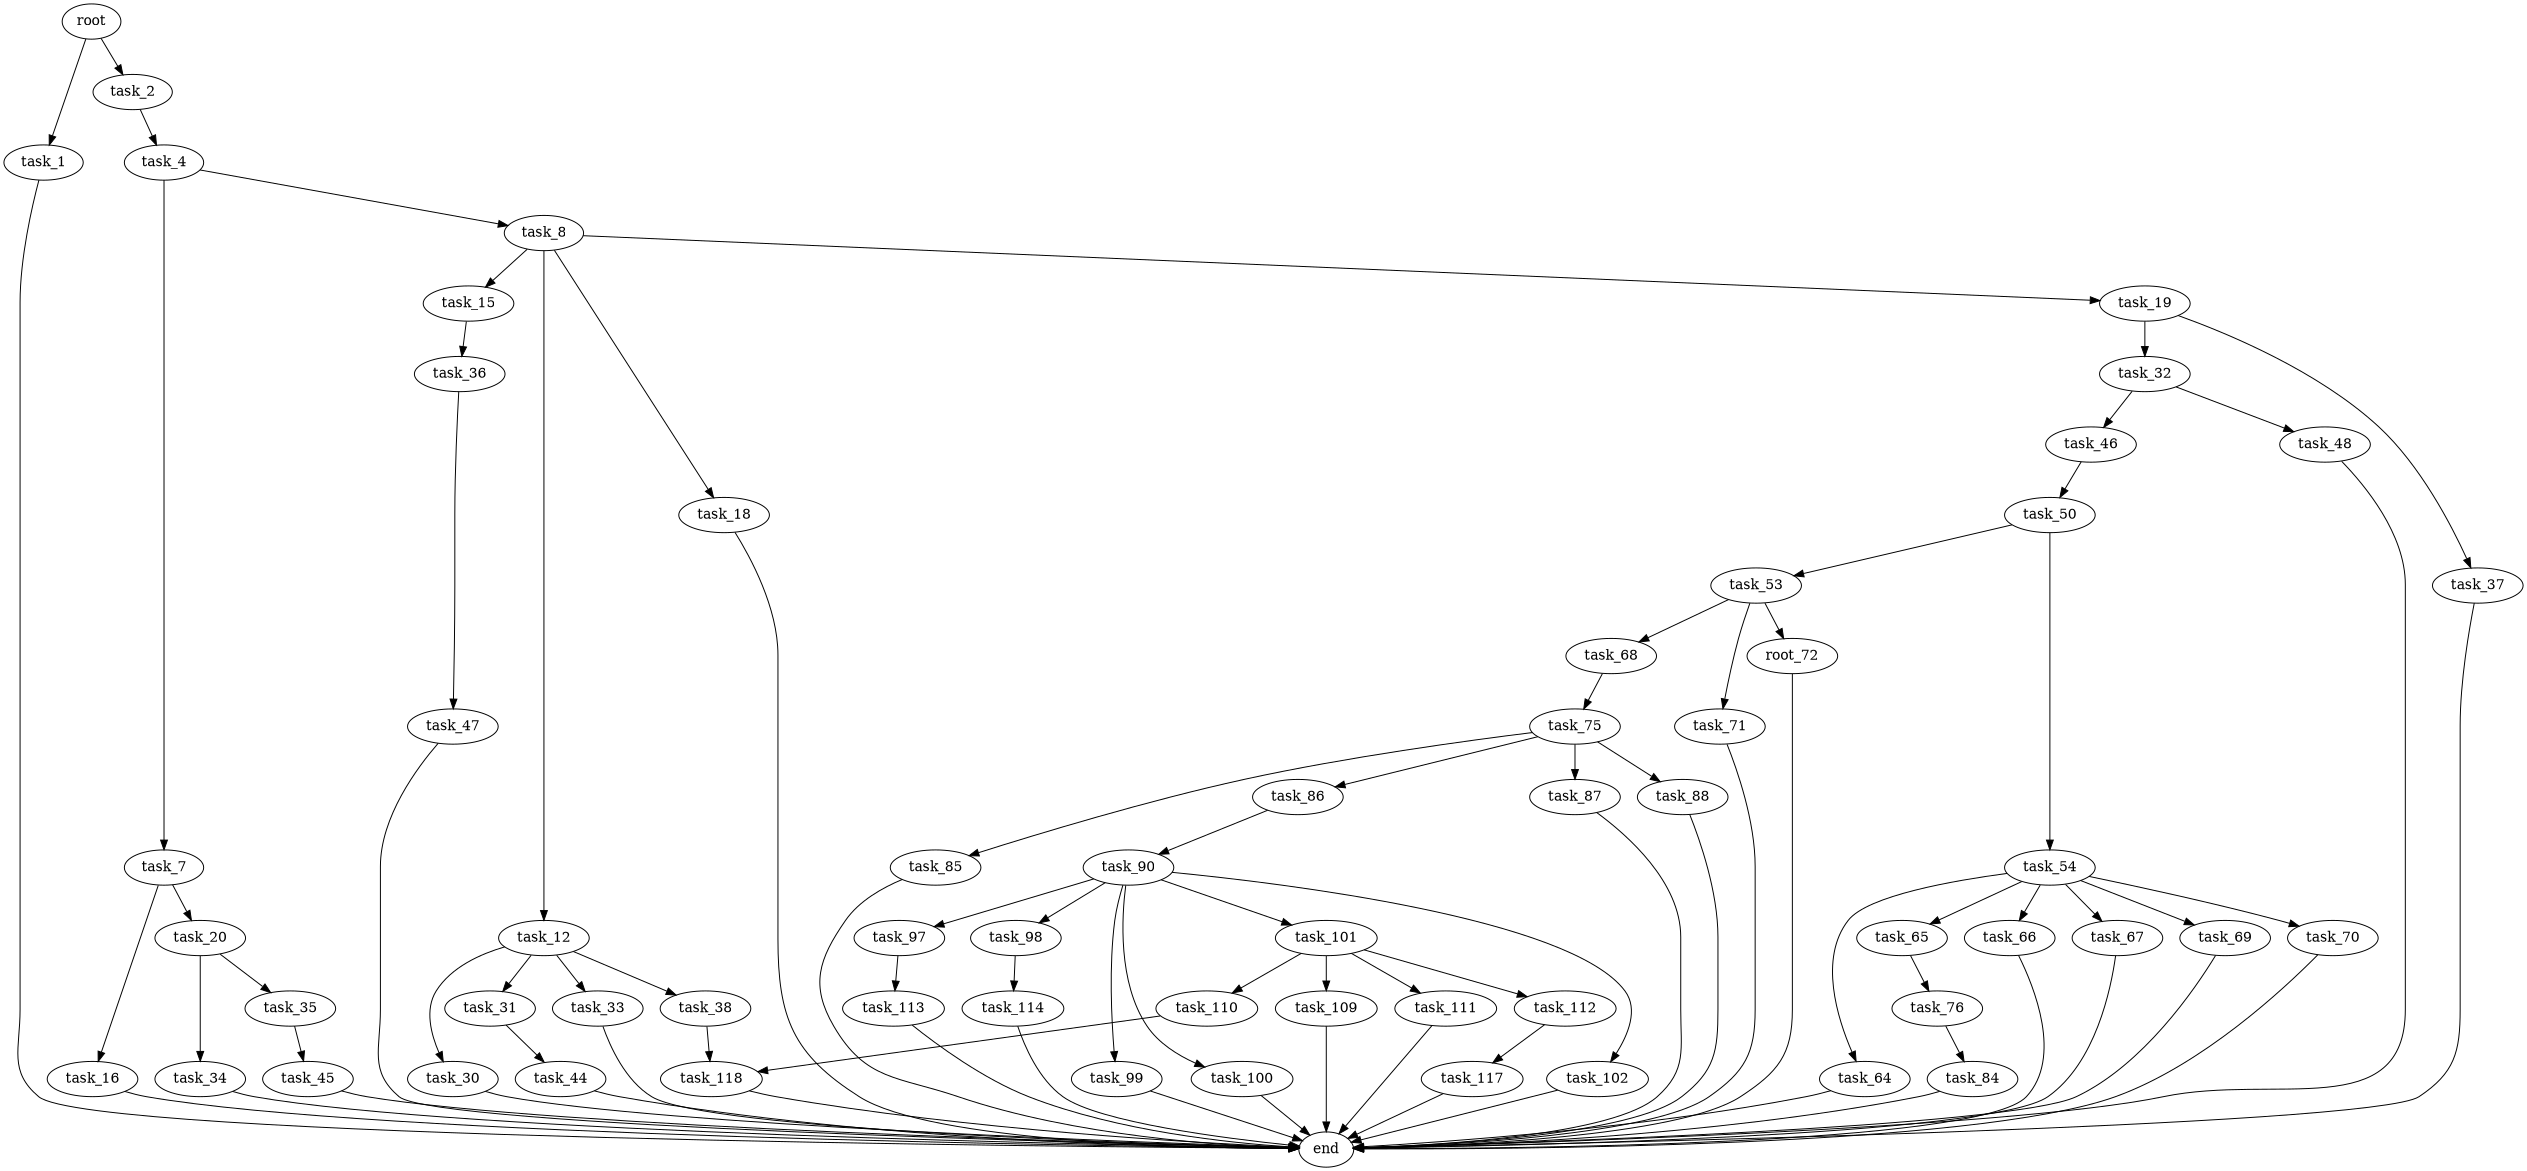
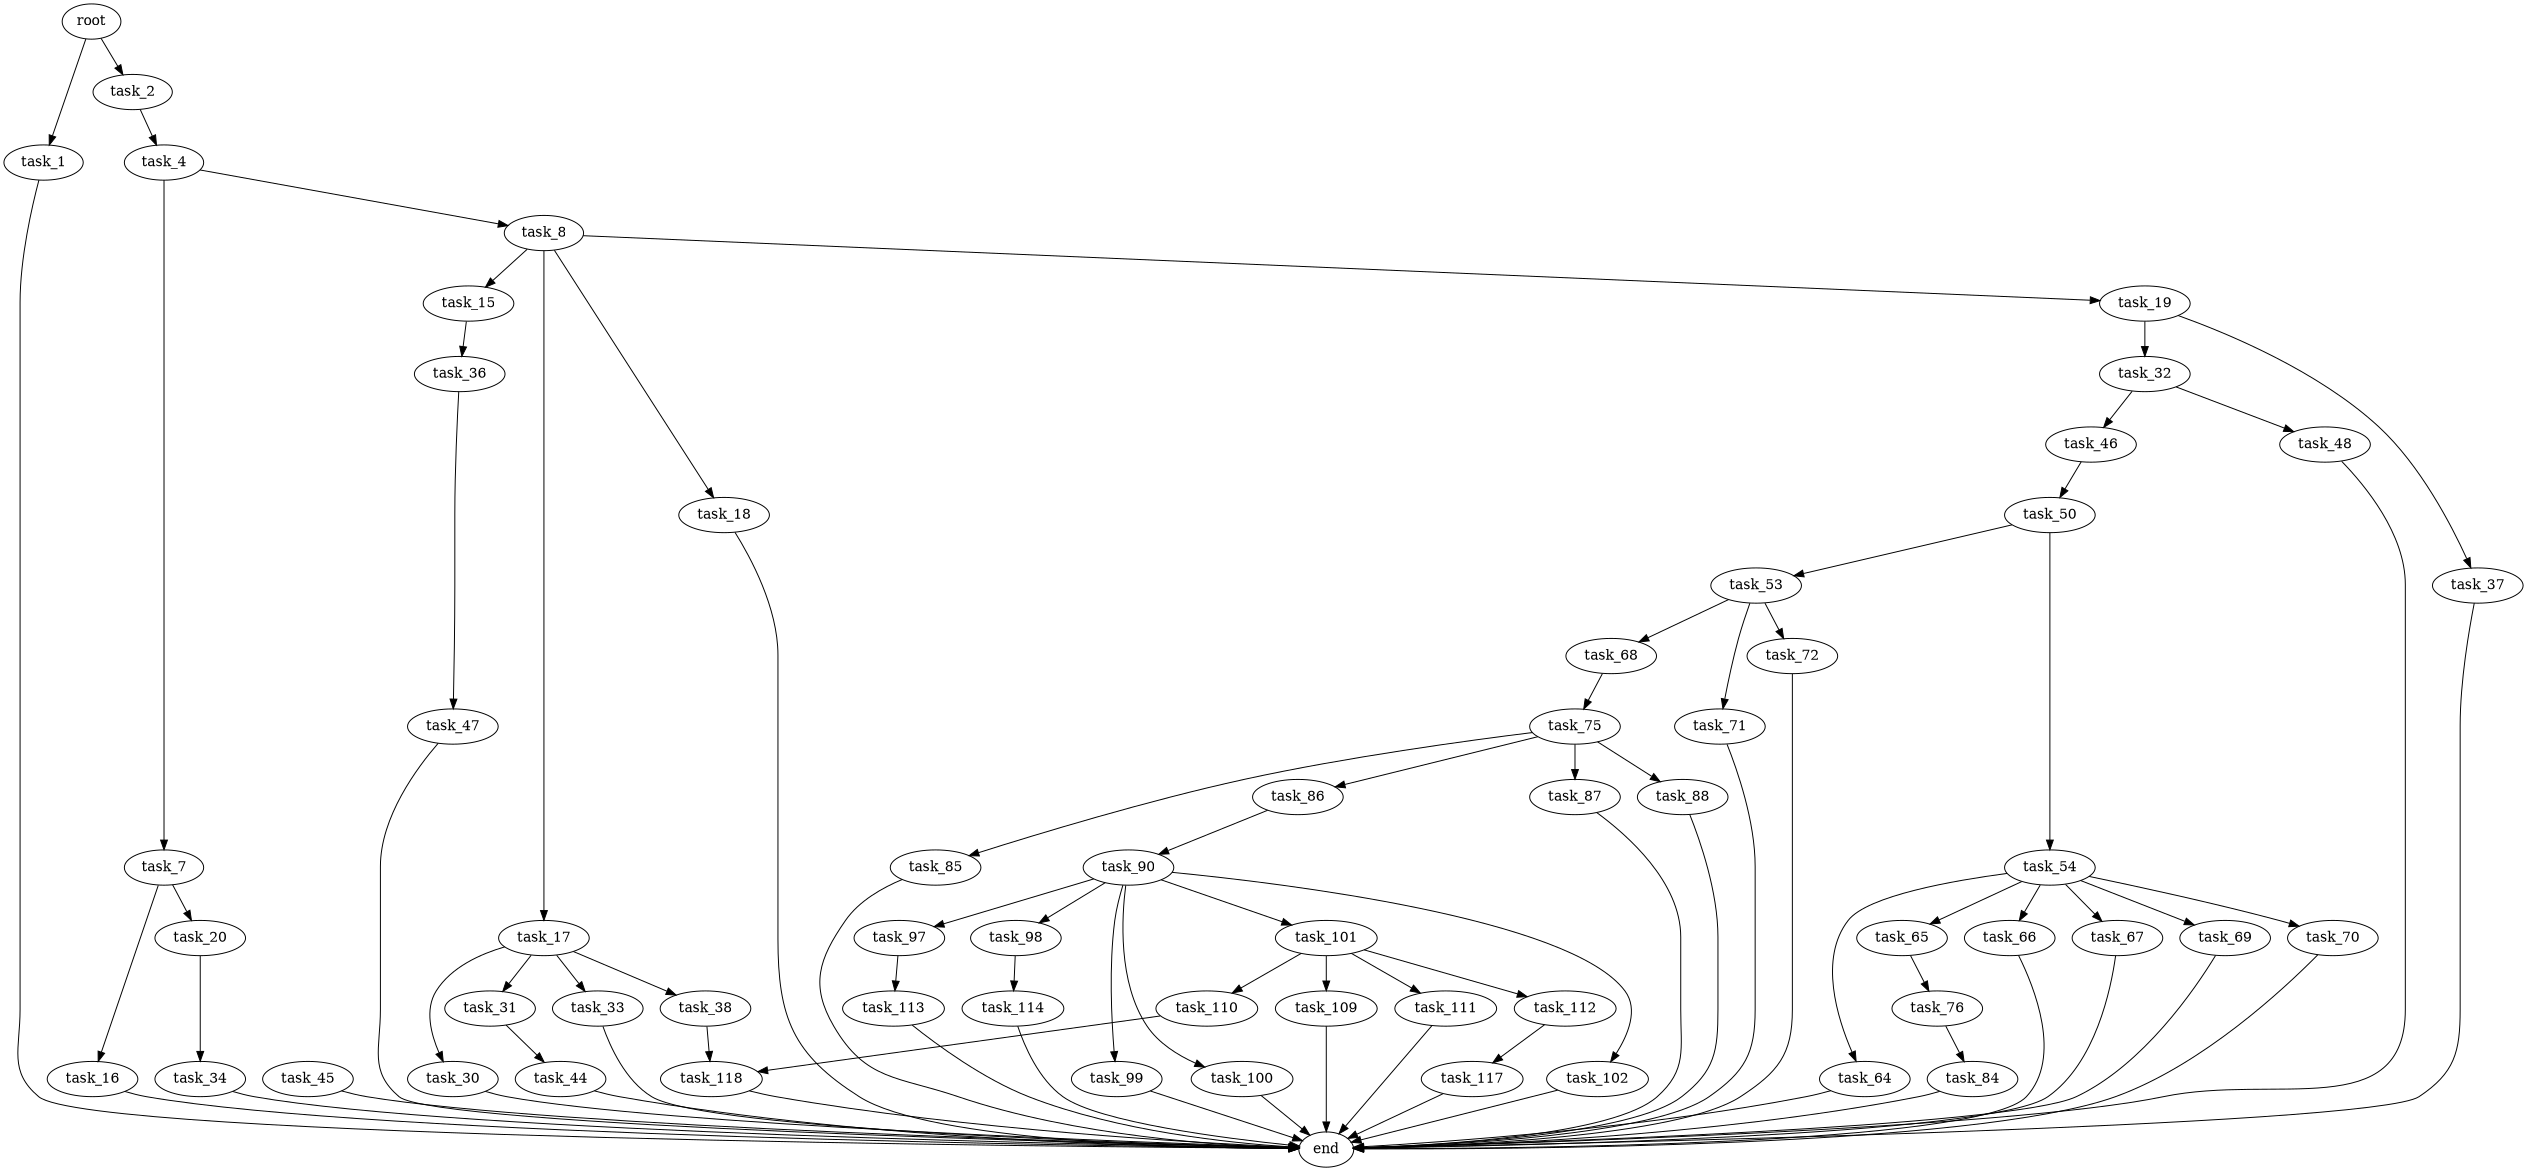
(1792, 656) -> (1792, 656)
(544, 938) -> (544, 938)
(290, 1009) -> none
